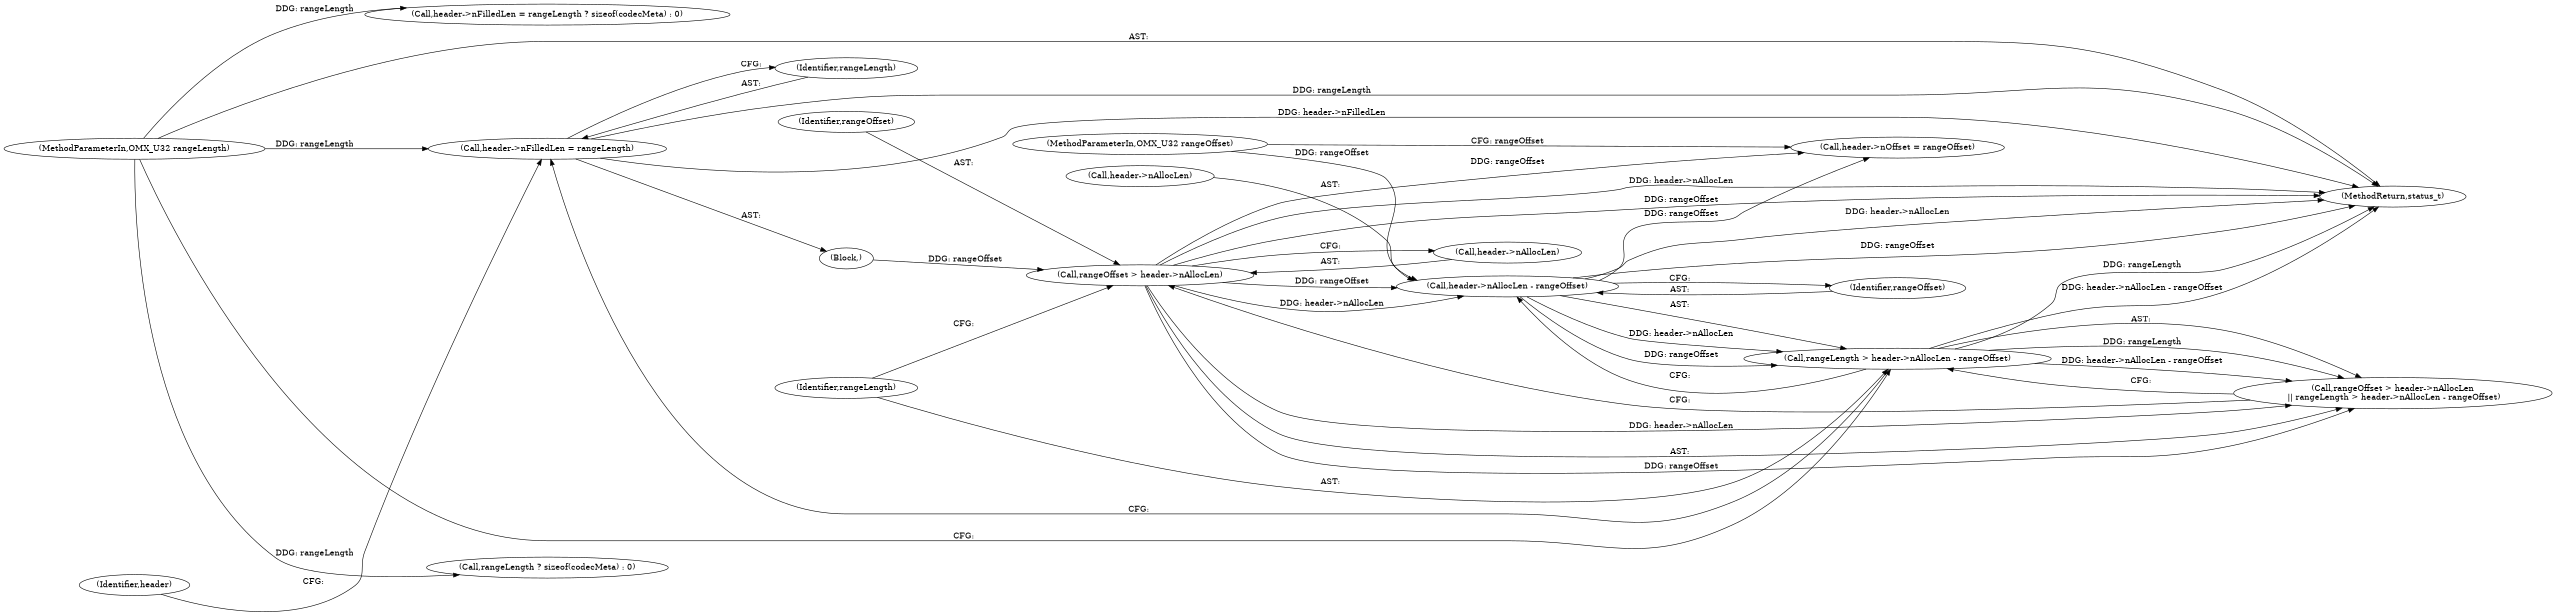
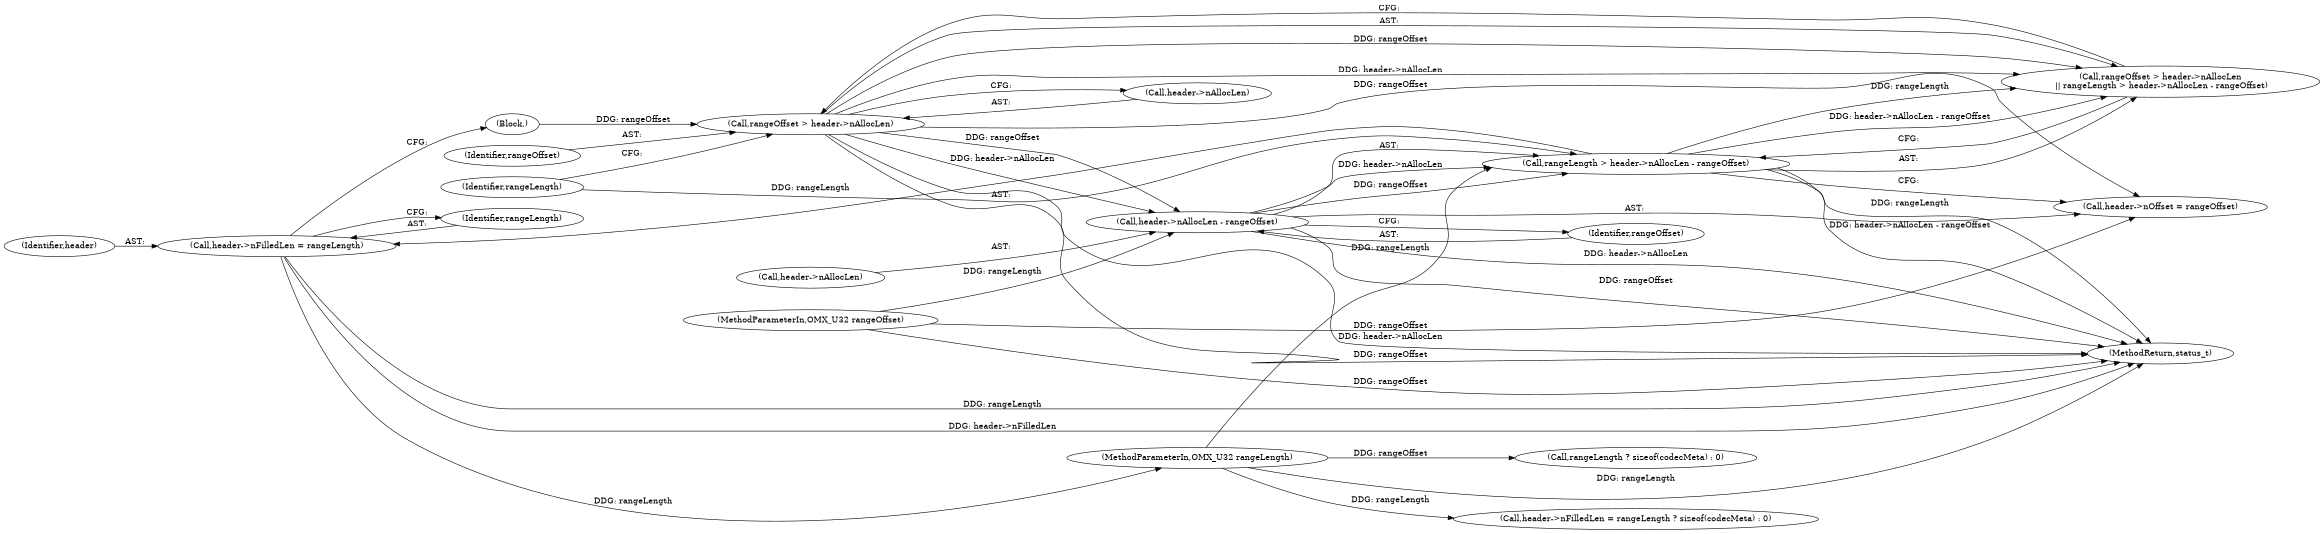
(1140, 37) -> (1636, 479)
(1508, 141) -> (1390, 326)
(344, 149) -> (664, 514)
(1332, 153) -> (1003, 272)
(1681, 214) -> (1636, 209)
(753, 216) -> (419, 143)
(1681, 391) -> (1886, 190)
none -> (1483, 394)
(1140, 510) -> (811, 188)
(965, 536) -> (1390, 248)
(315, 553) -> (1390, 454)
(315, 582) -> (136, 242)
